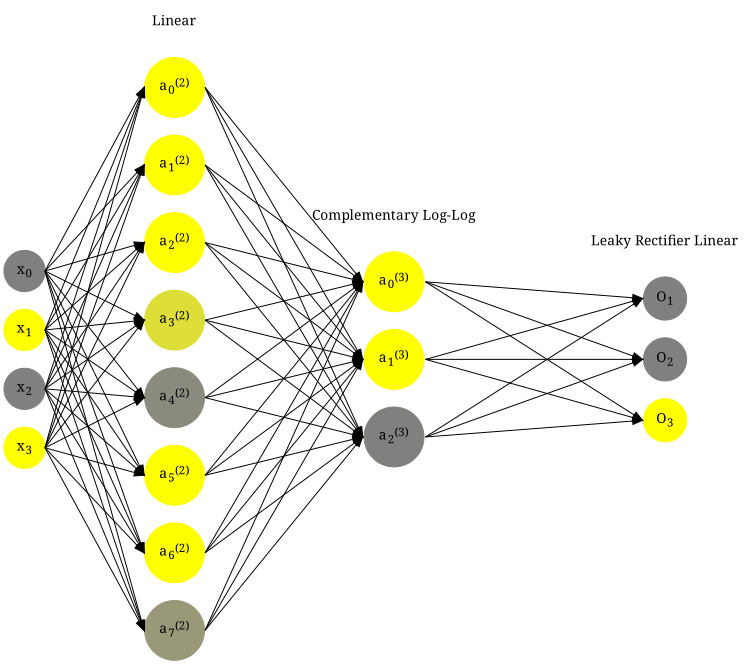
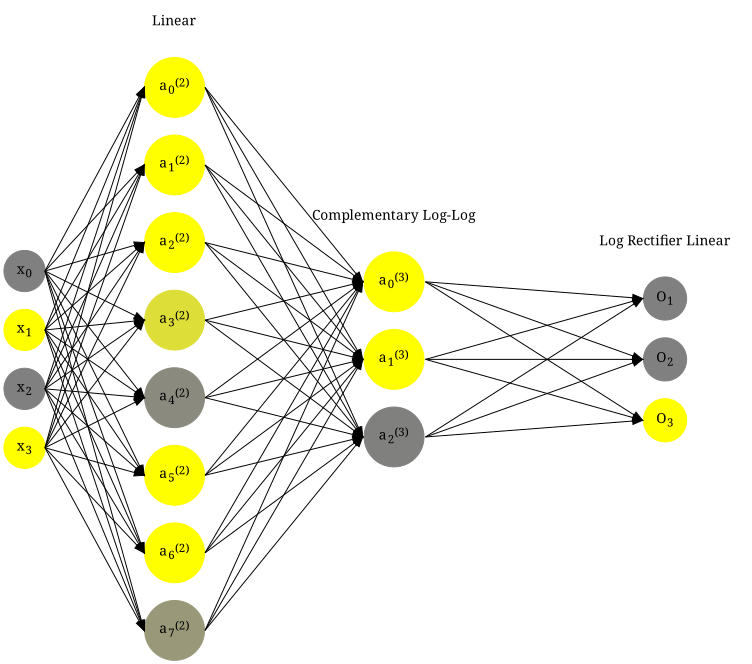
(665, 242) -> (665, 242)
